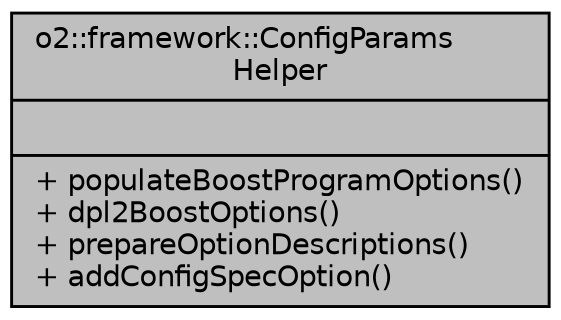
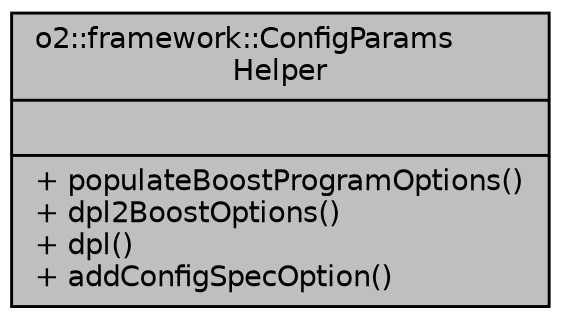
(253, 246) -> (84, 246)
